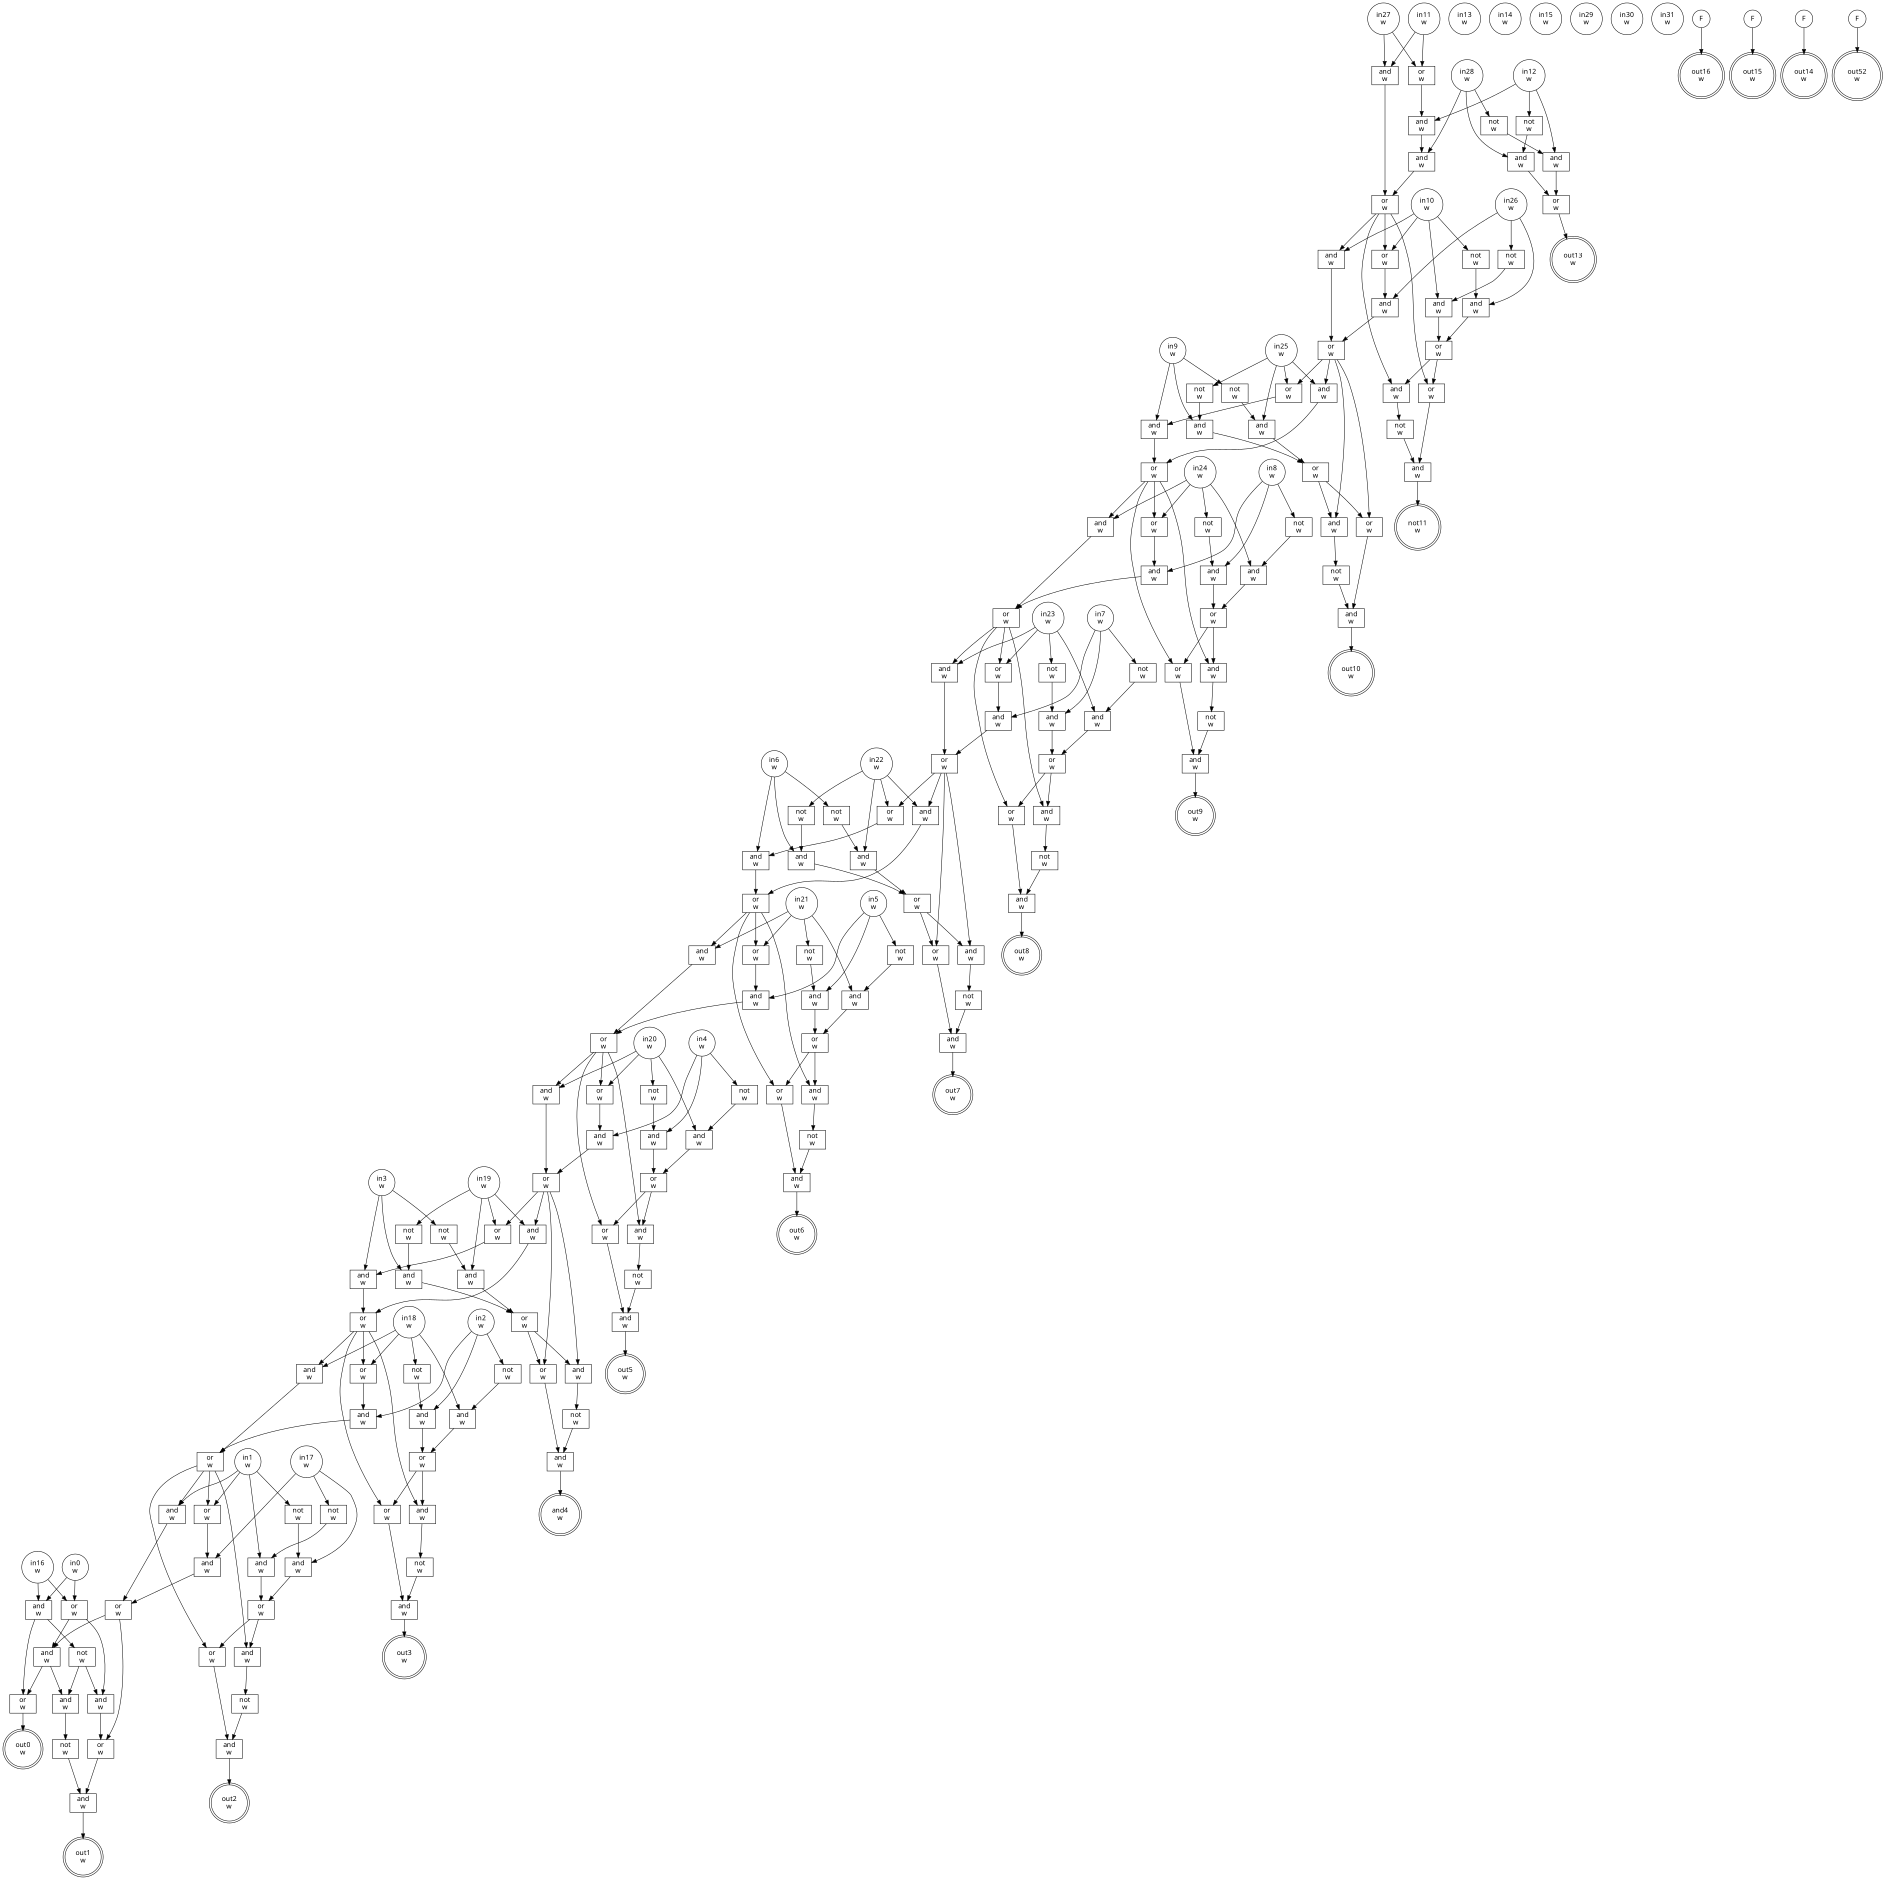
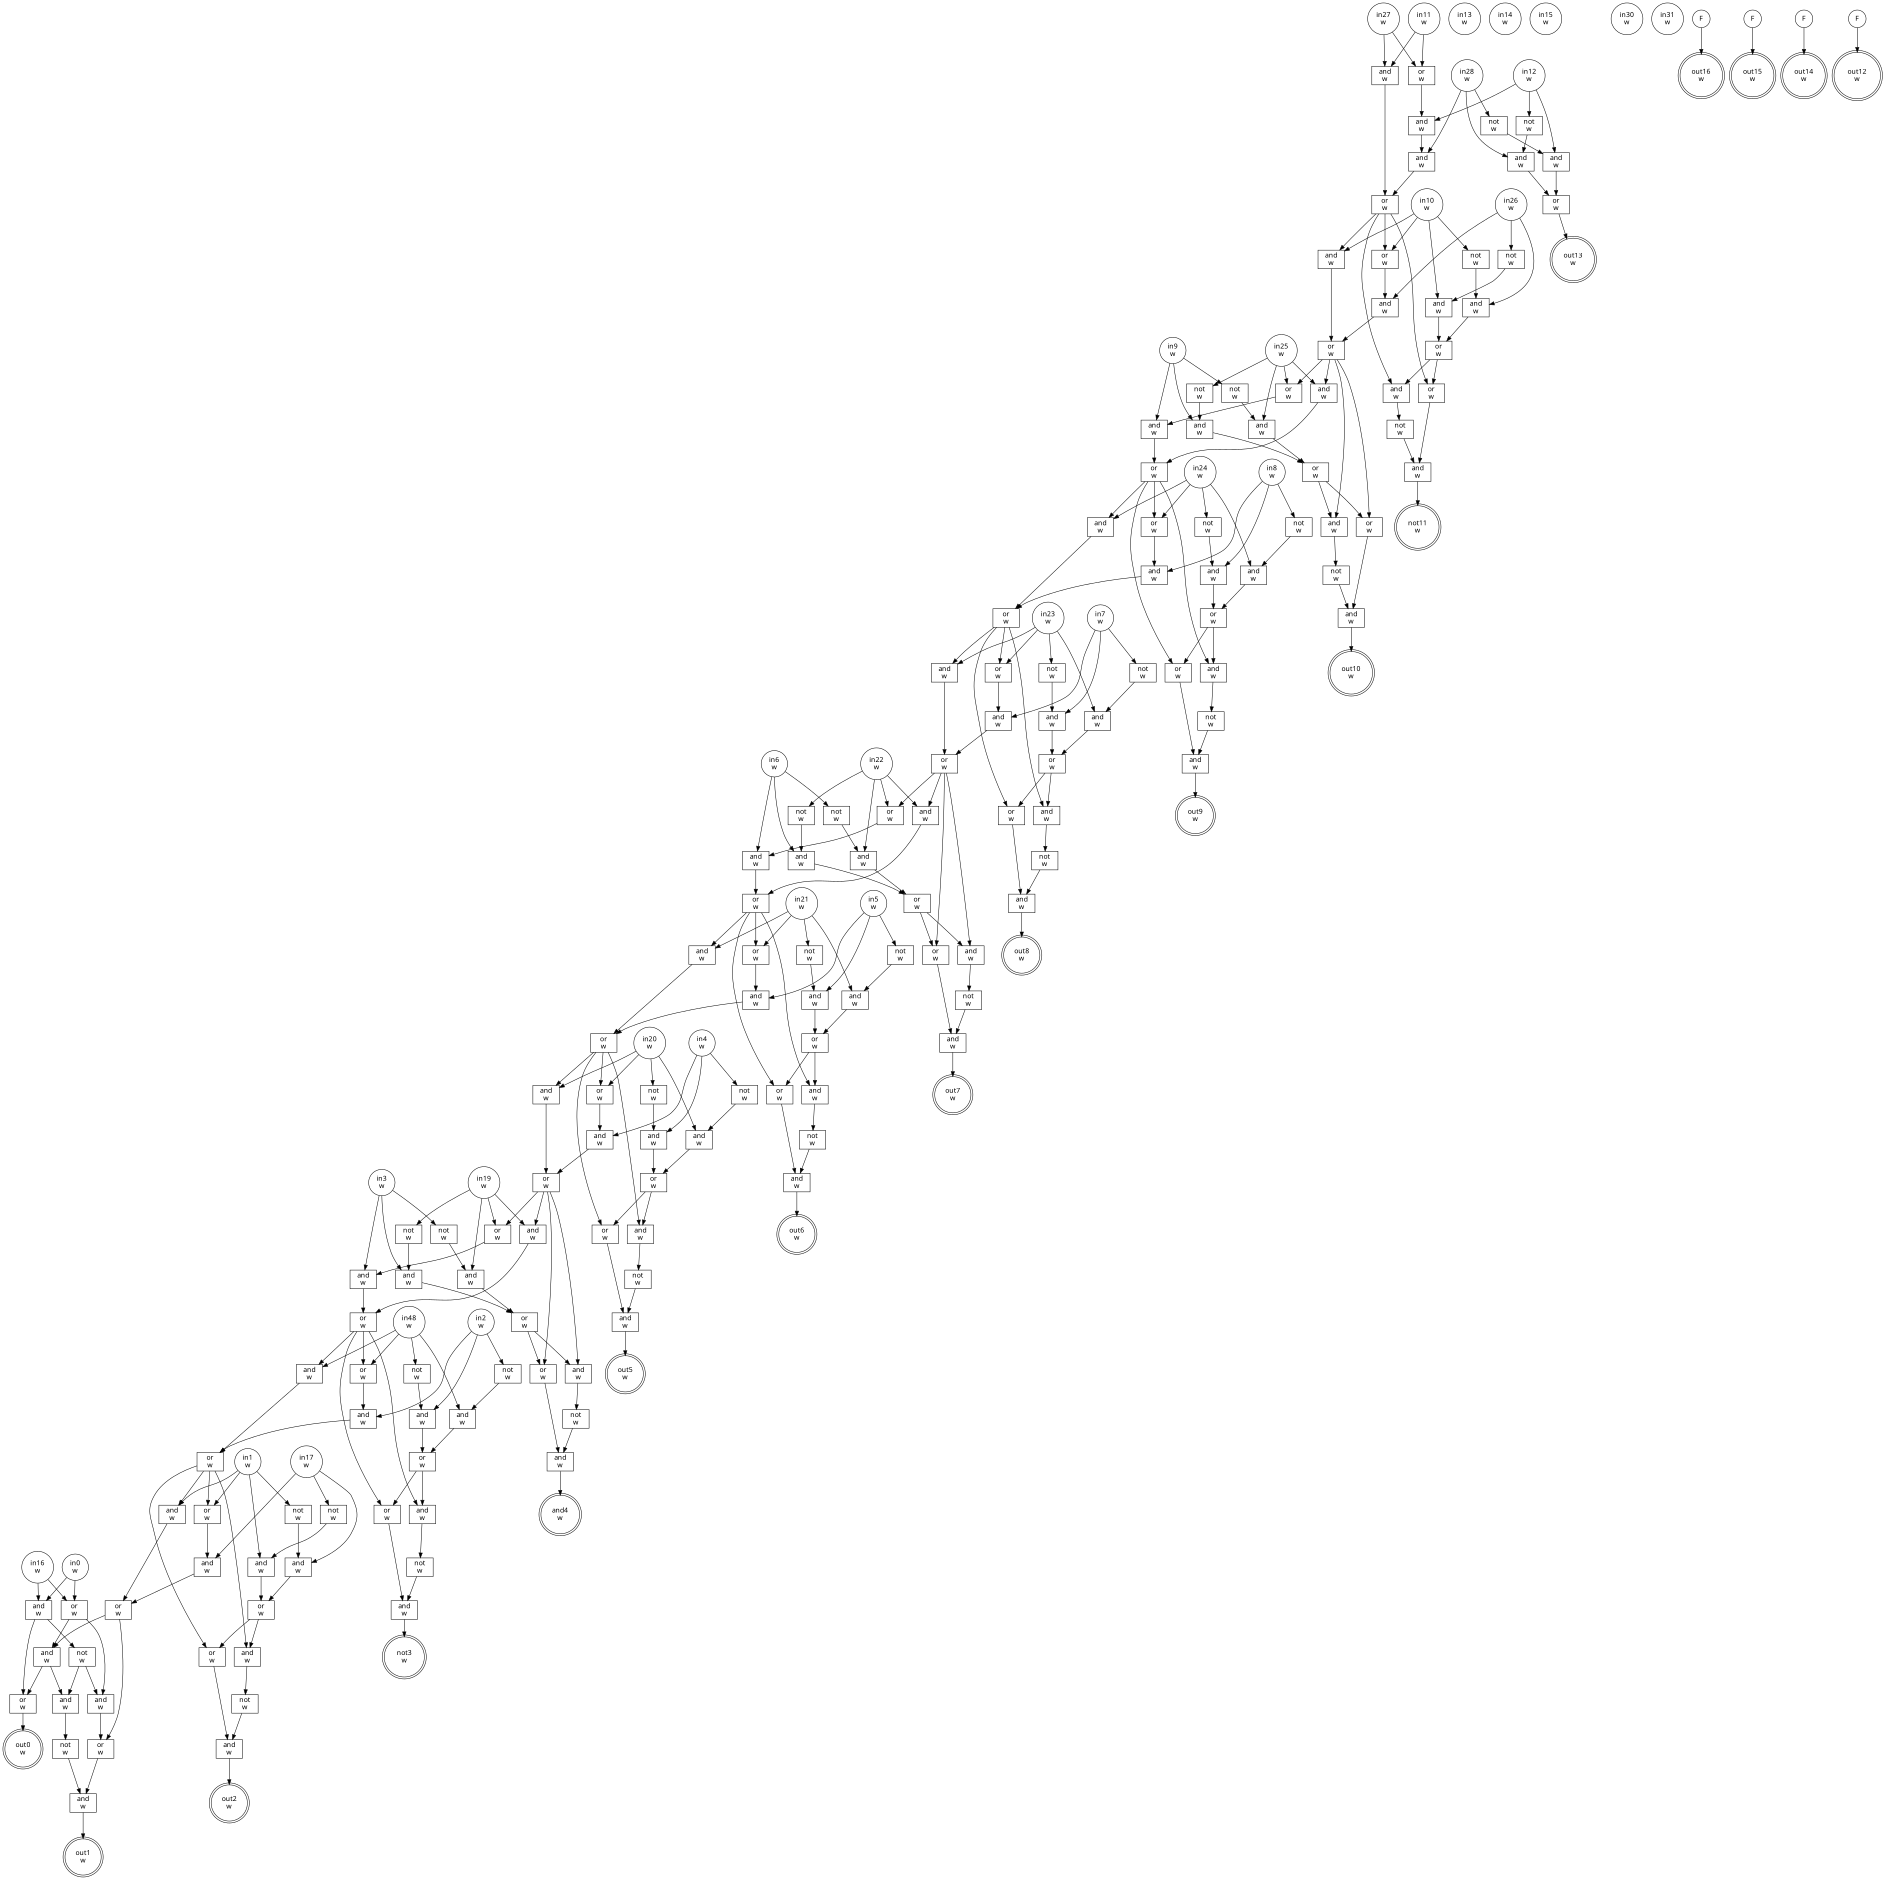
(1586, 19) -> none
(1857, 76) -> (1857, 76)
(409, 1322) -> (409, 1322)
(404, 1657) -> (404, 1657)
